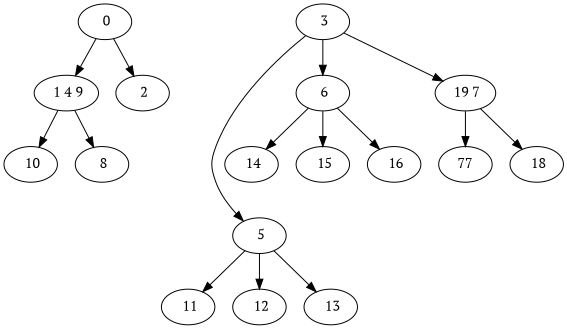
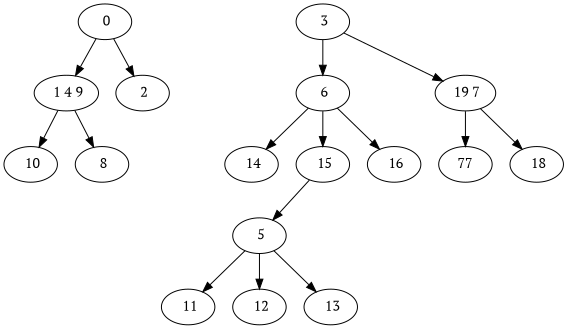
(232, 116) -> (294, 196)
